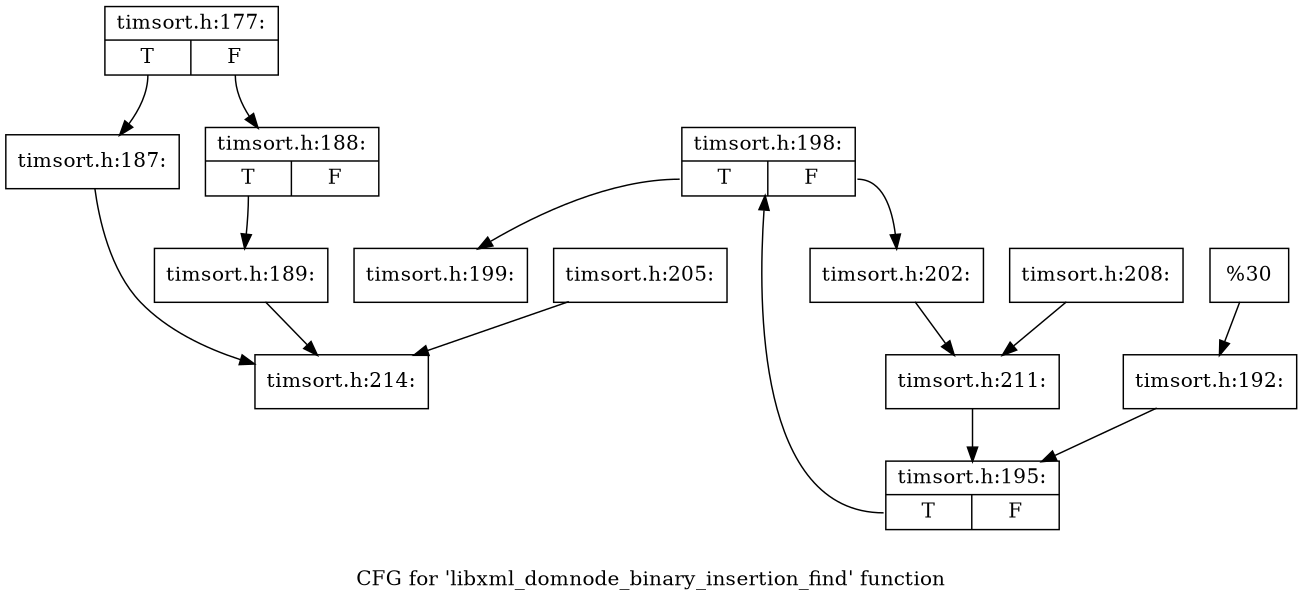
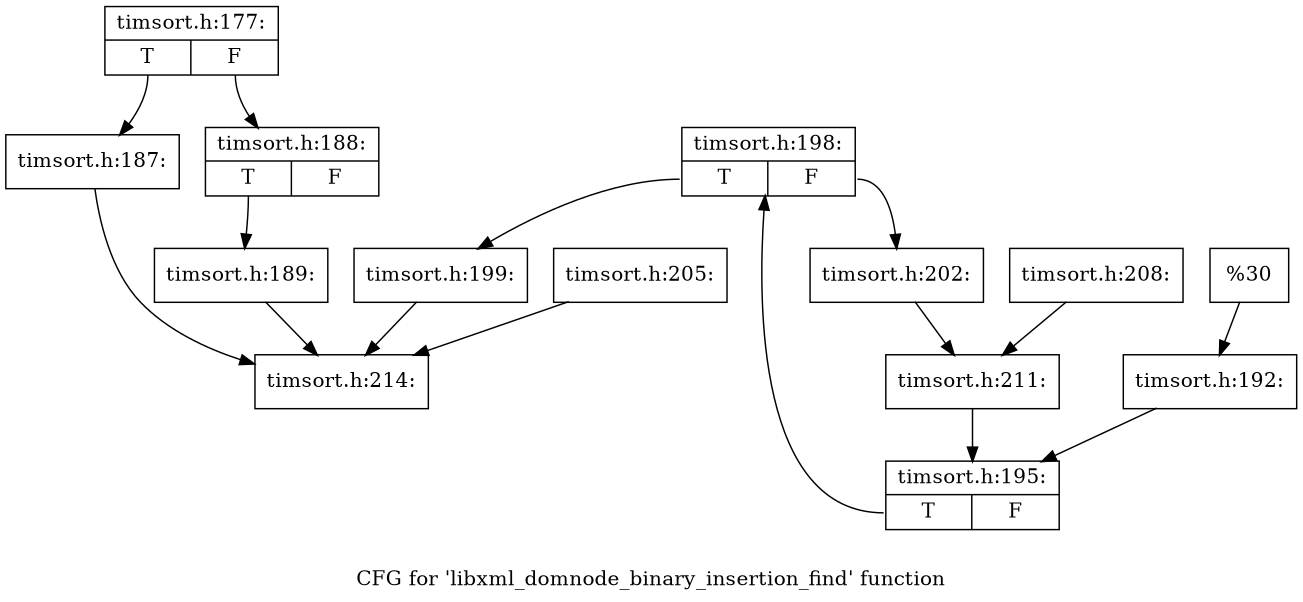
none -> (396, 323)
